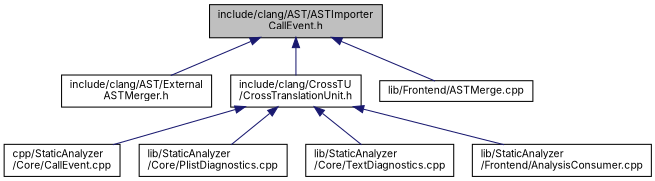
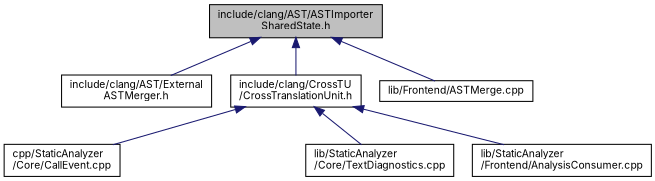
(296, 21) -> (296, 21)
(213, 160) -> none
